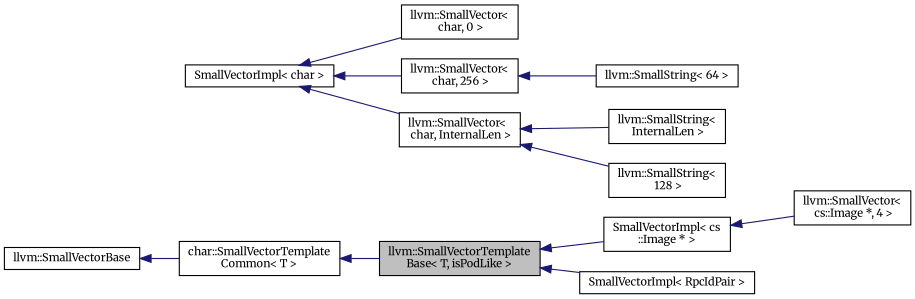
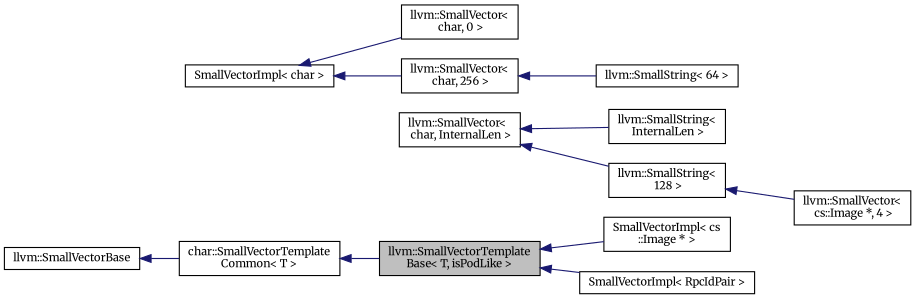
(355, 101) -> none
(768, 220) -> (765, 195)
